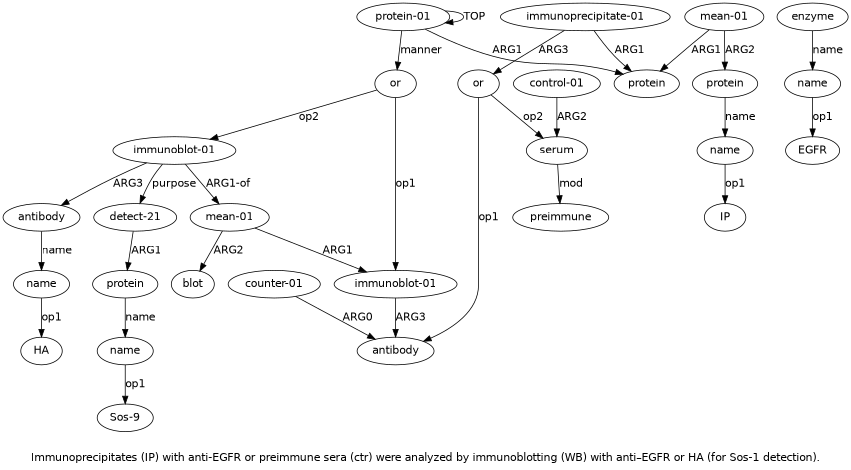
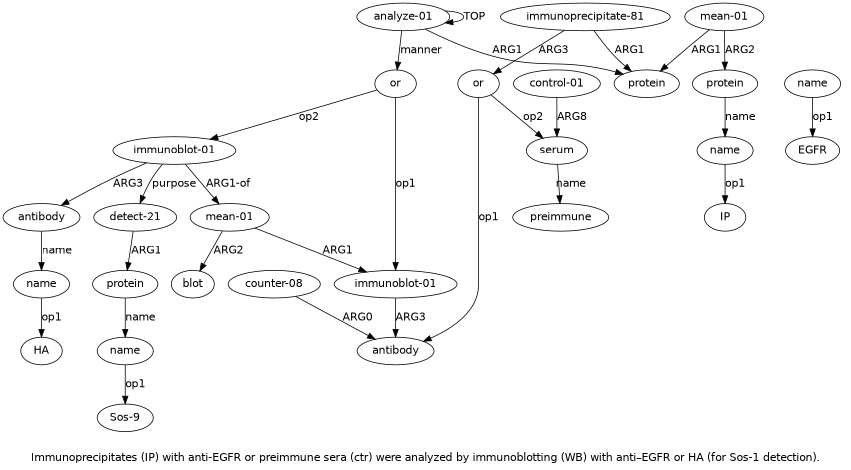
(403, 17) -> (403, 17)
(585, 17) -> (585, 17)
(813, 17) -> none
(572, 117) -> (572, 117)
(571, 184) -> (571, 184)
(274, 284) -> (274, 284)
